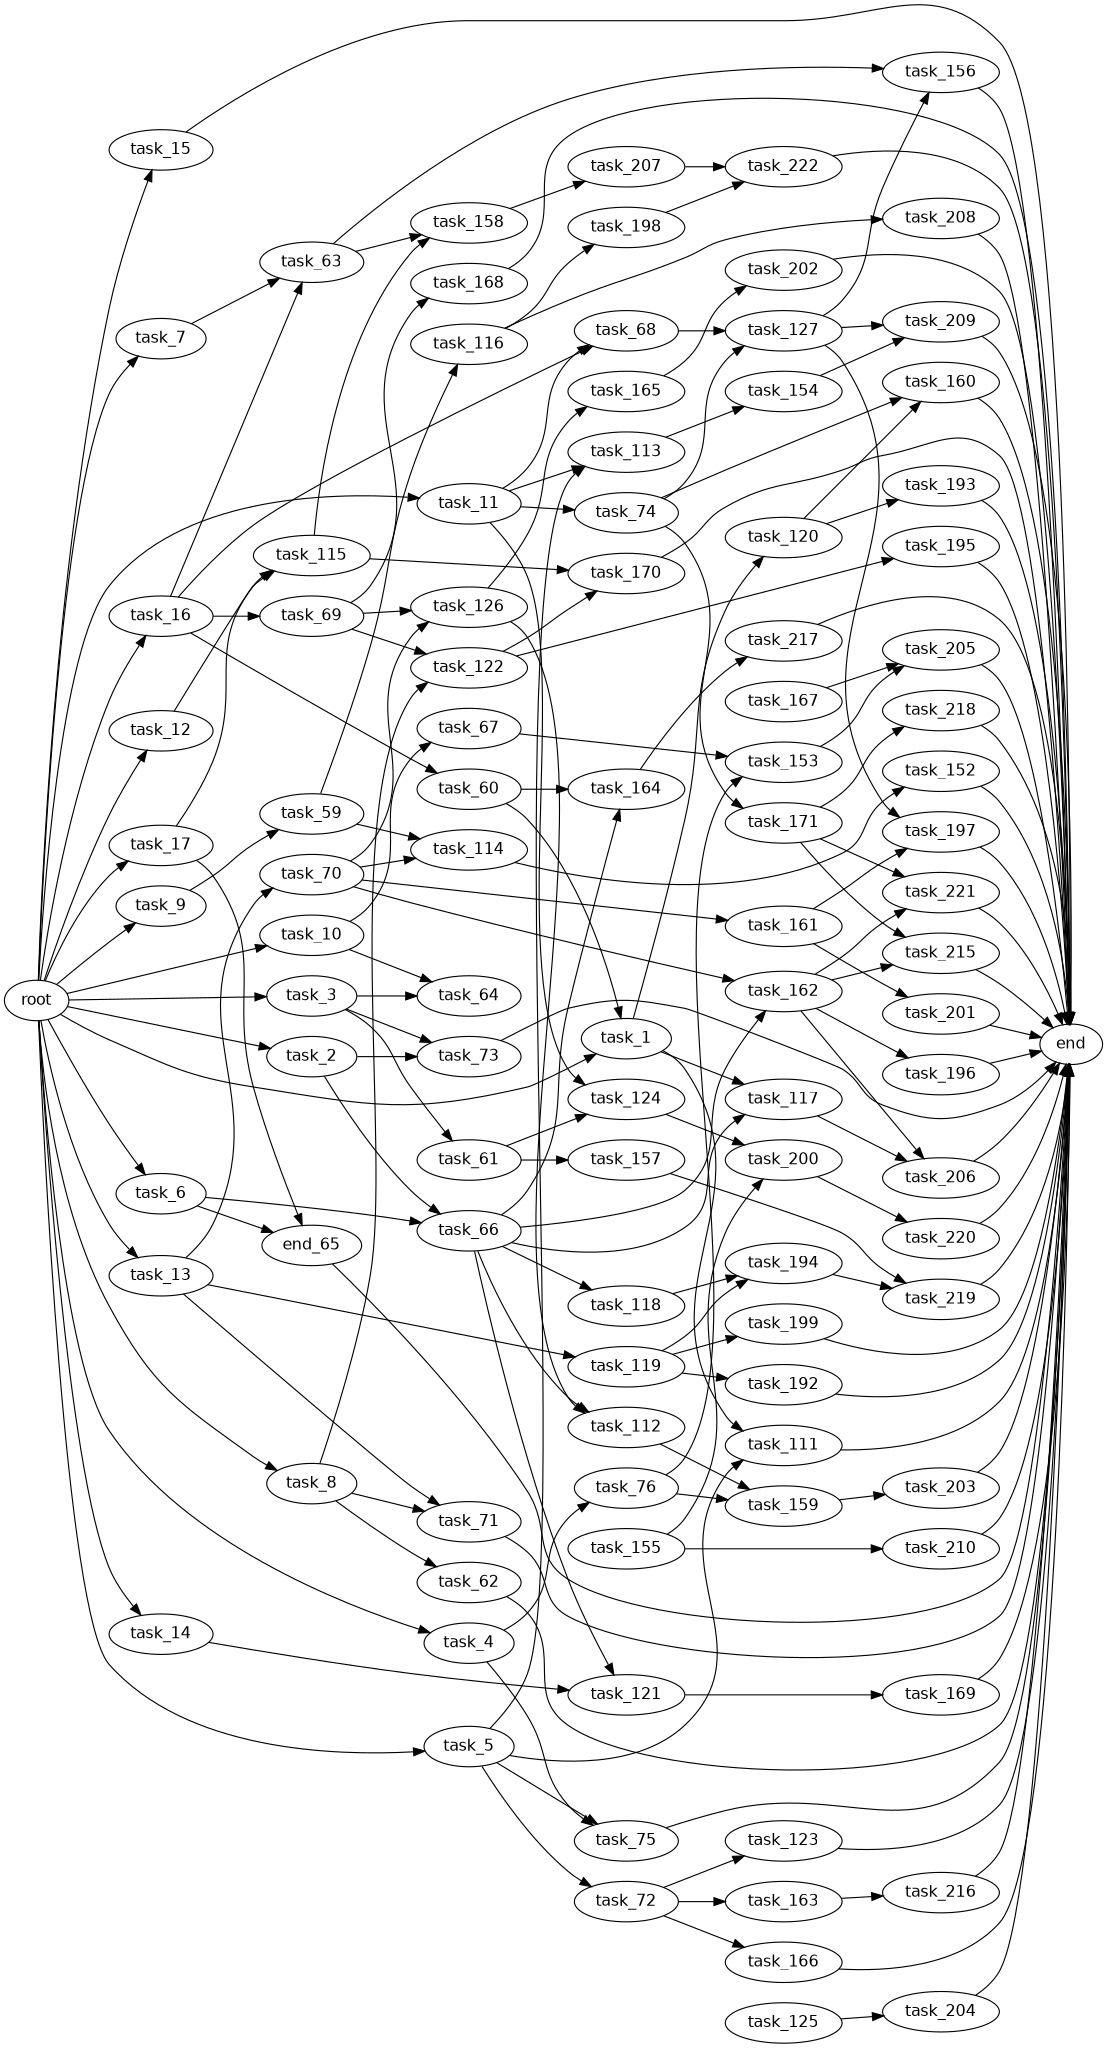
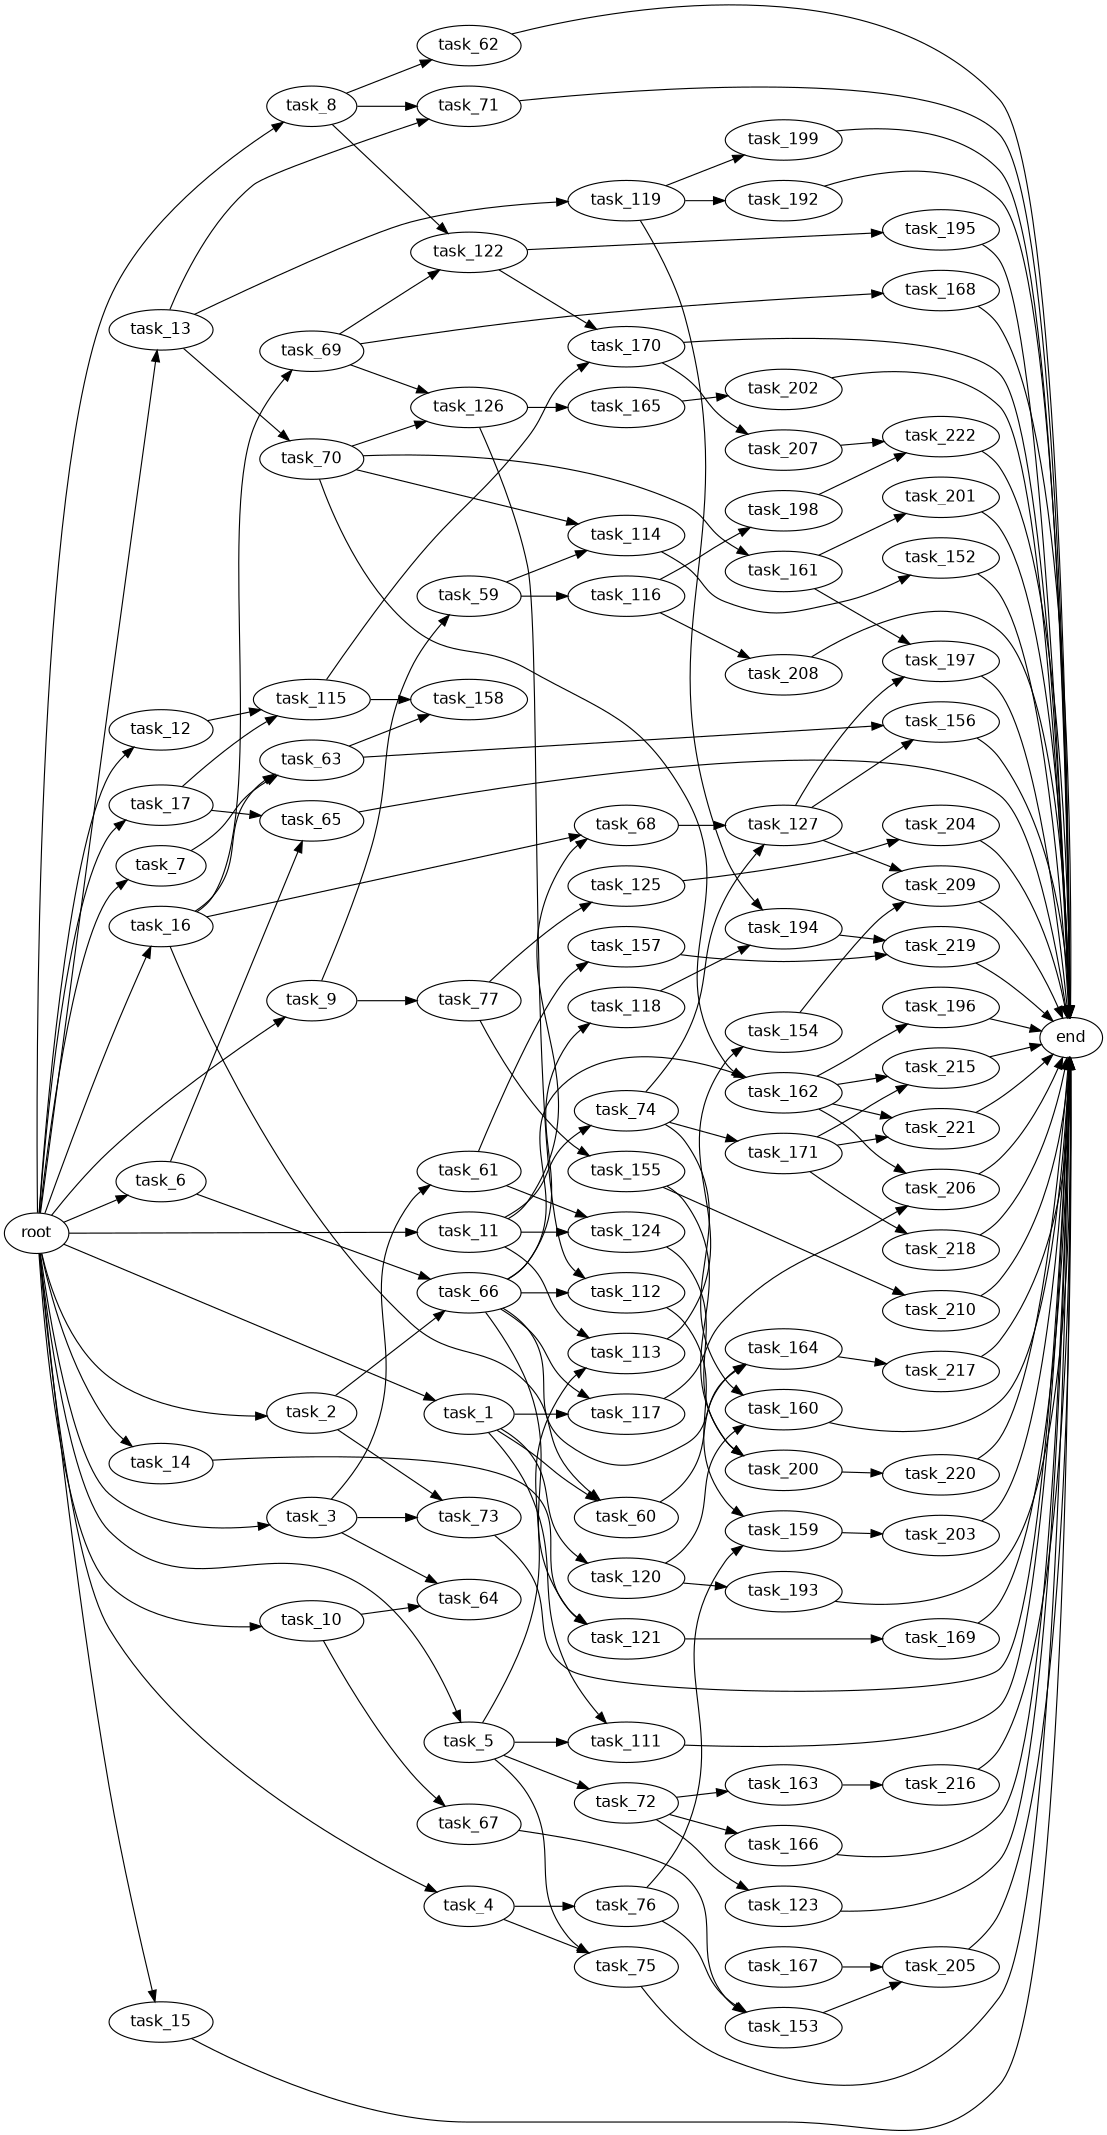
(537, 199) -> (711, 406)
(578, 896) -> (549, 1467)
none -> (469, 1001)
(312, 1245) -> (312, 821)
